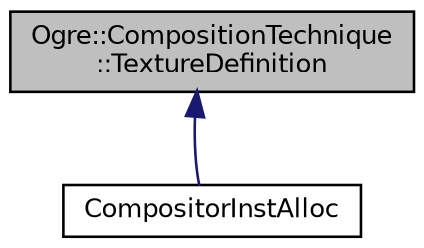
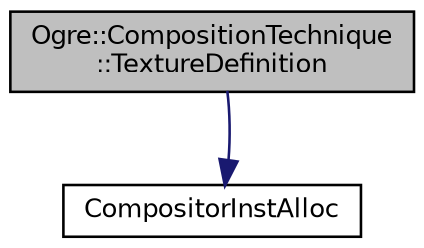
(195, 152) -> (230, 126)
